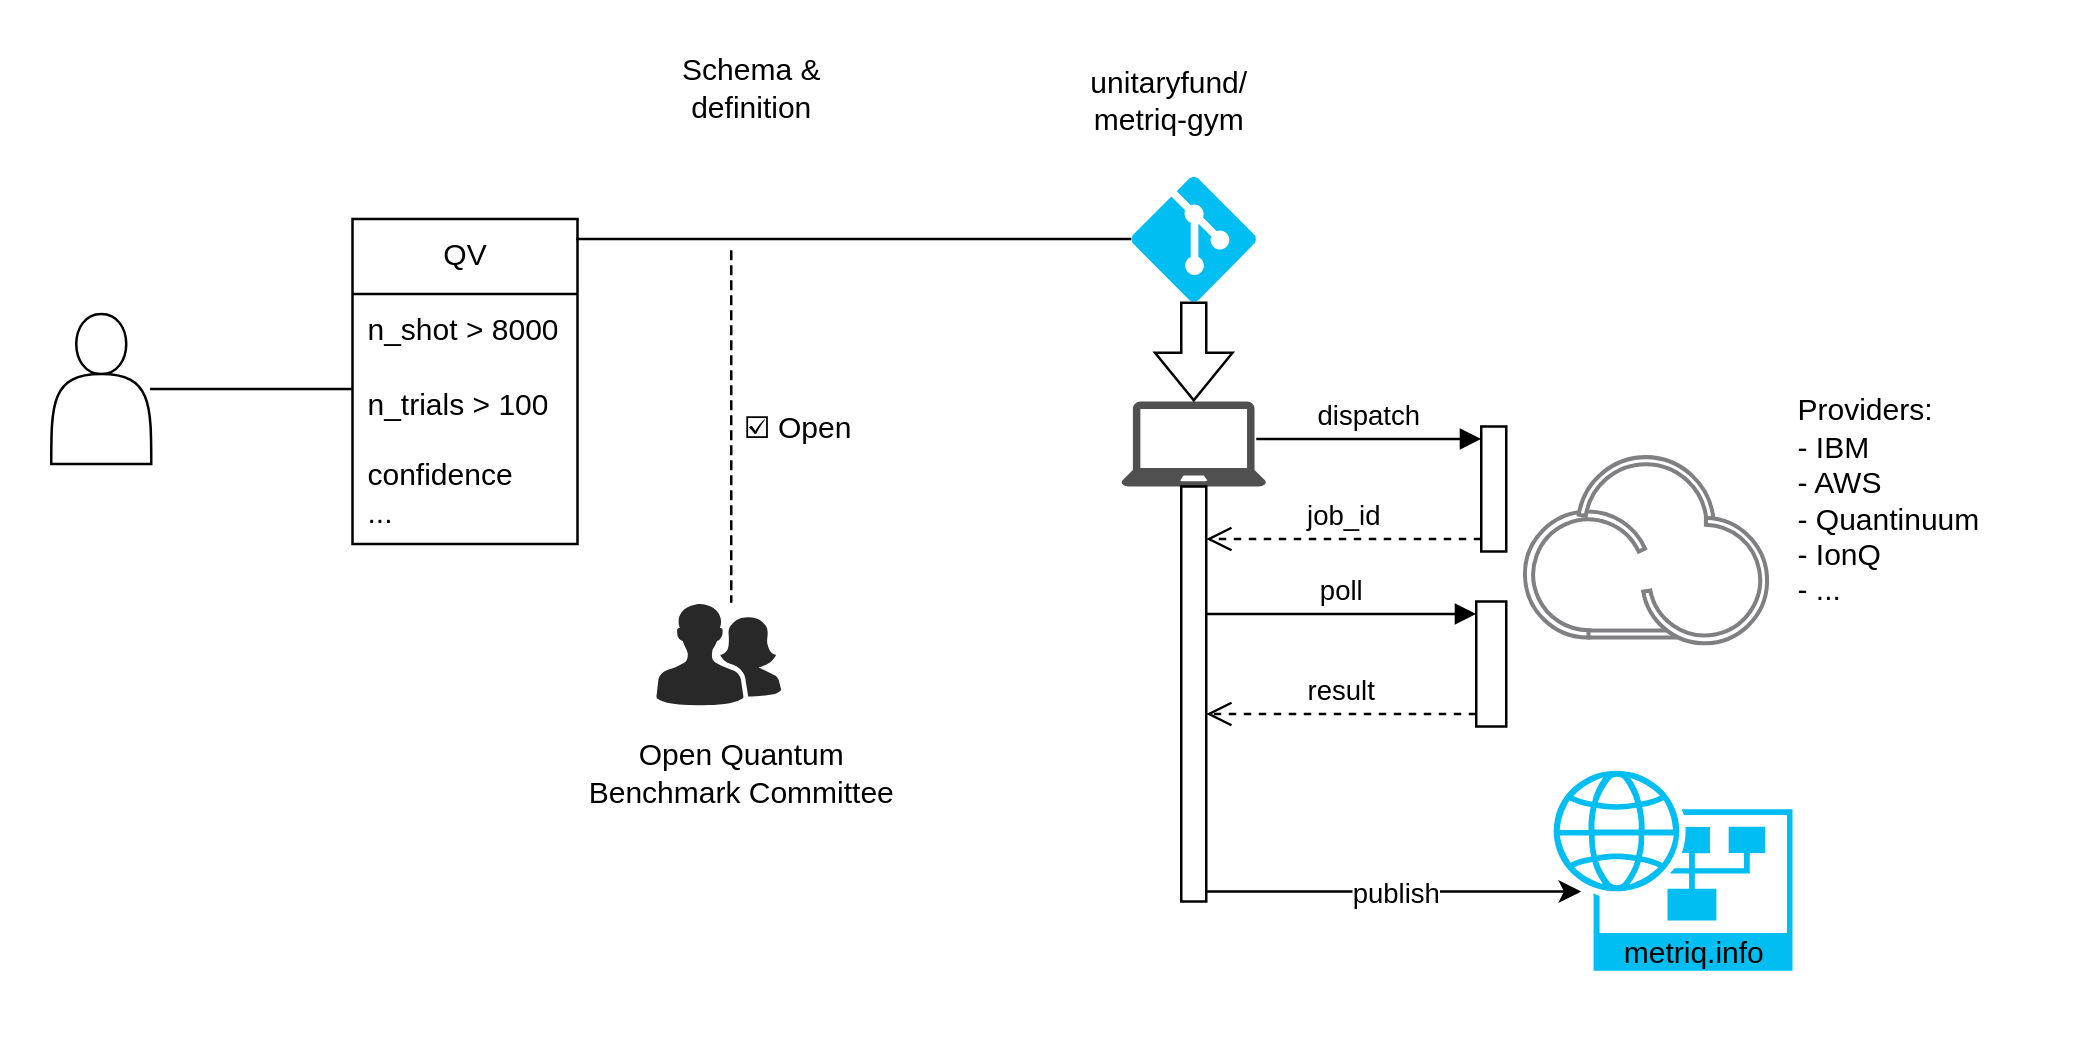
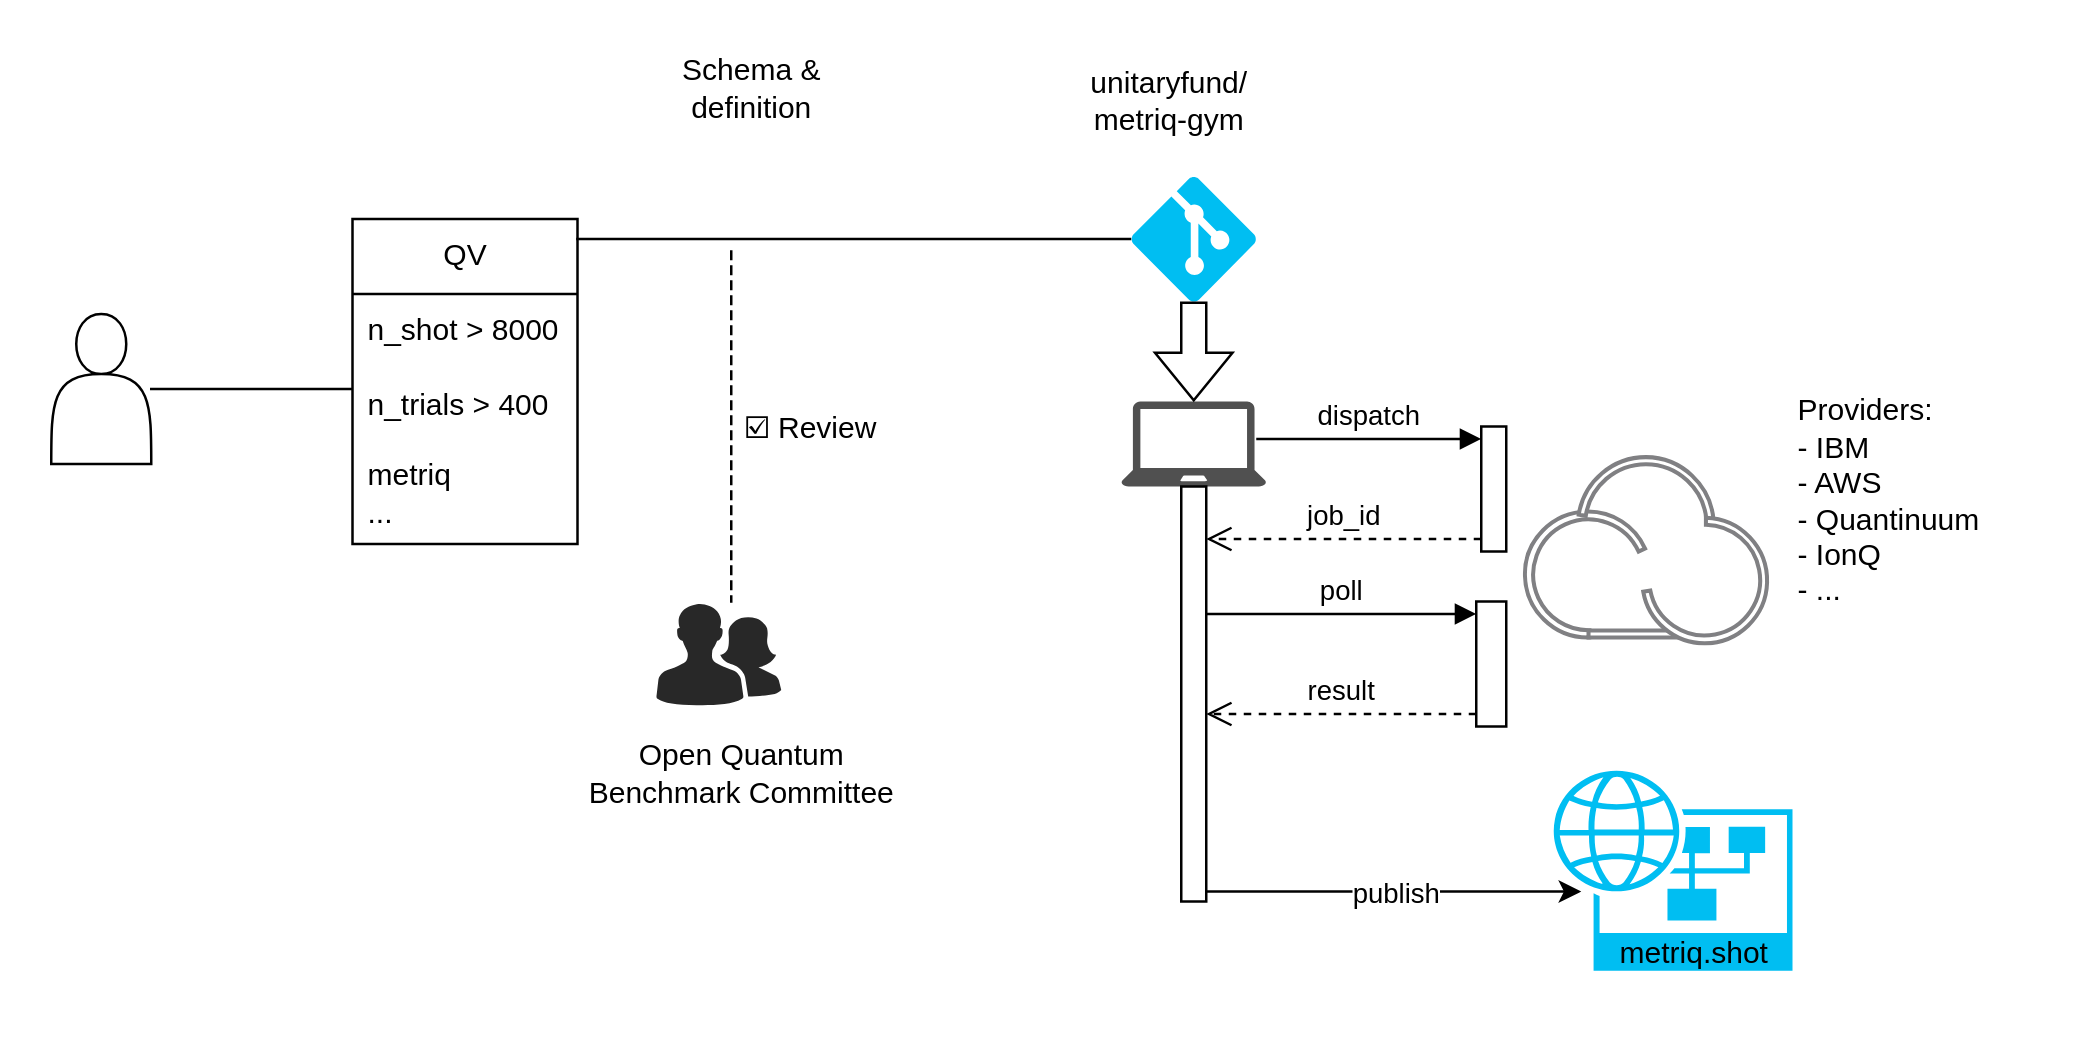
(469, 406) -> (469, 406)
(807, 428) -> (819, 428)
(449, 494) -> (415, 494)
(1695, 954) -> (1695, 954)
